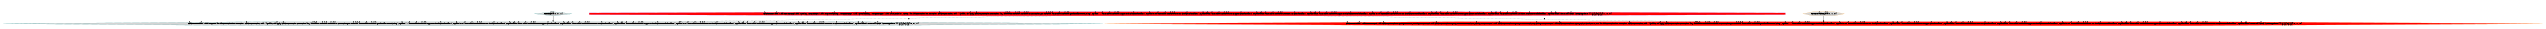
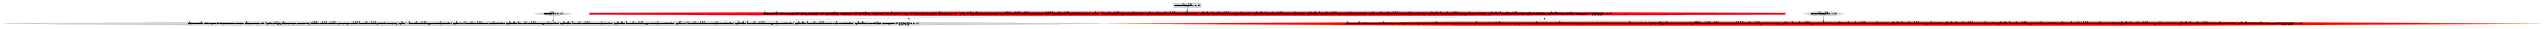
none -> (1187, 5)
